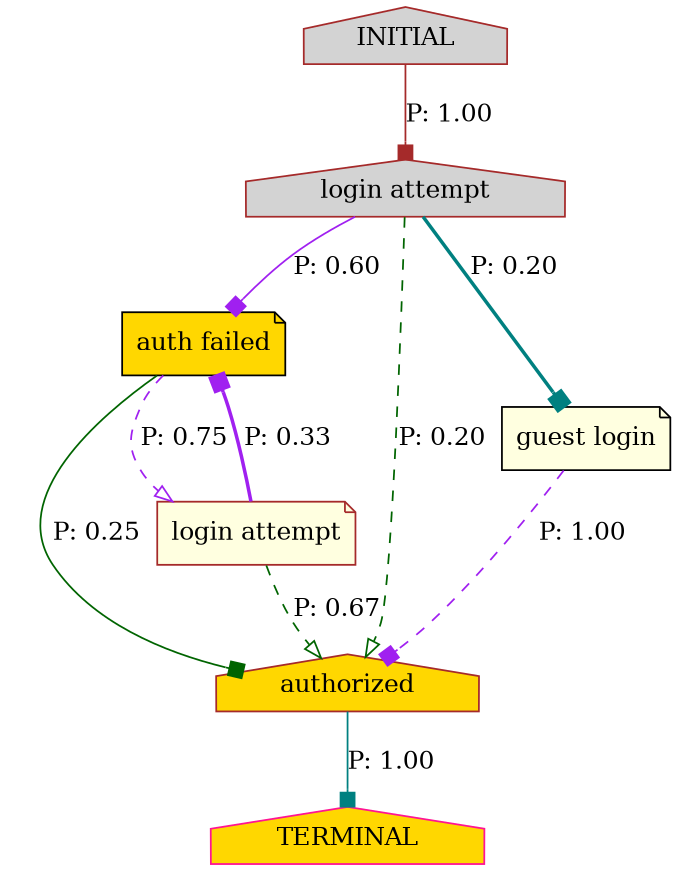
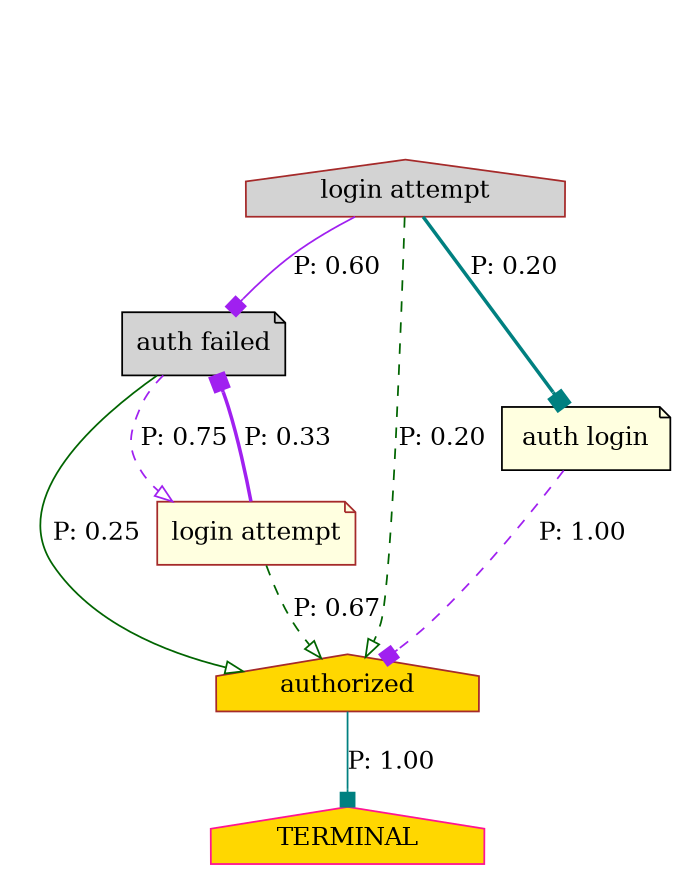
(405, 39) -> none
(204, 344) -> (204, 344)
(586, 439) -> (586, 439)
(46, 550) -> (46, 550)
